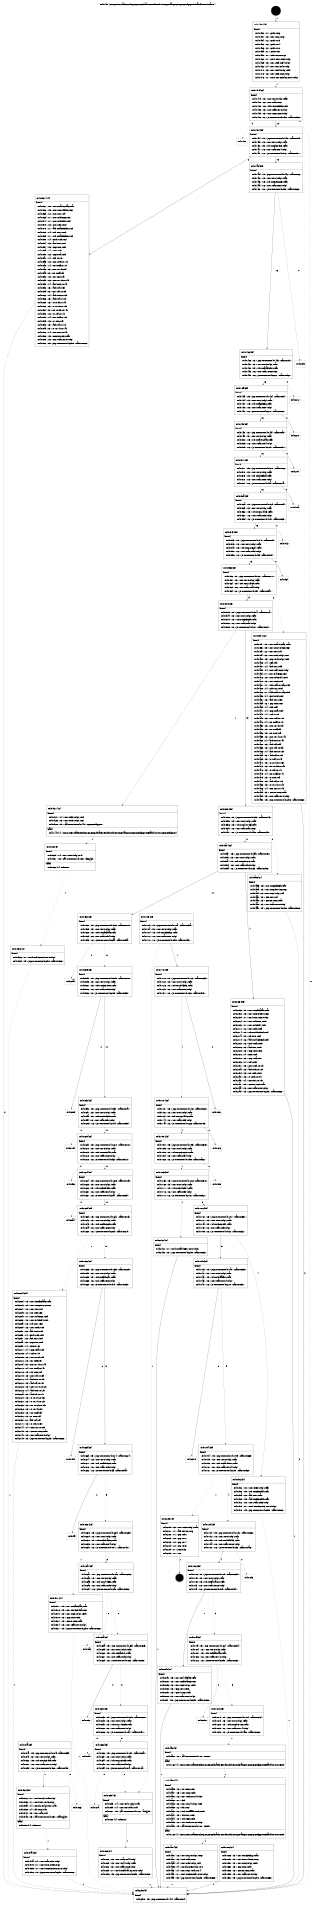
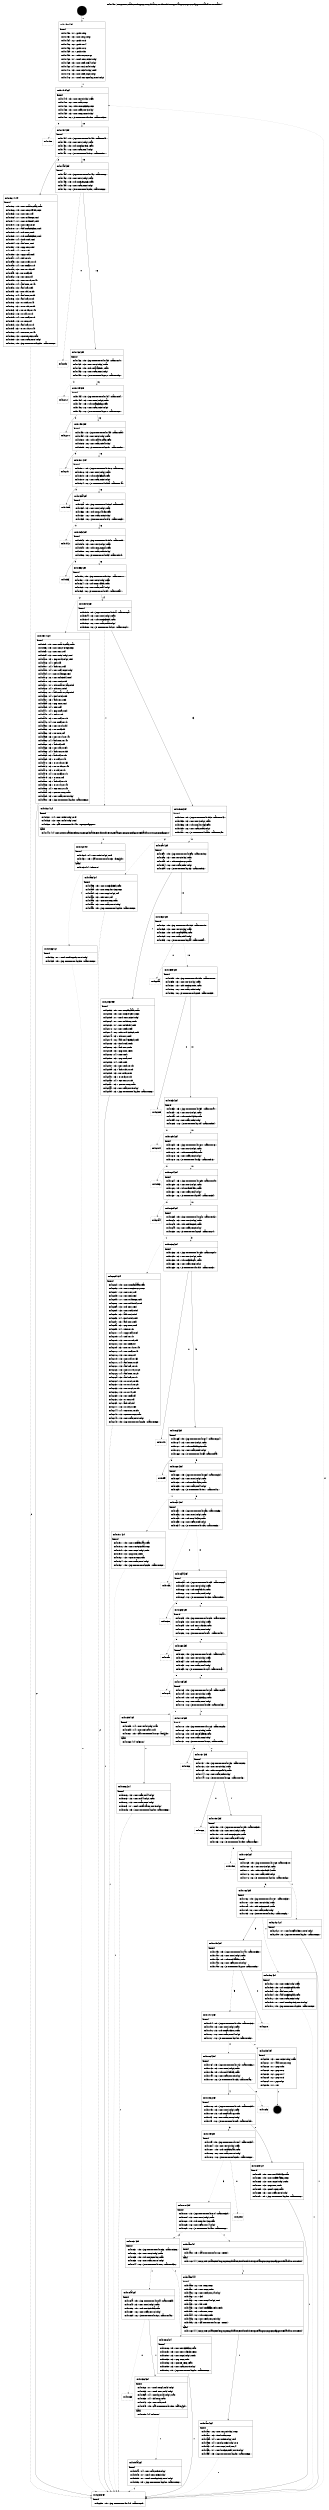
(124, 1781) -> (200, 1675)
none -> (152, 2253)
